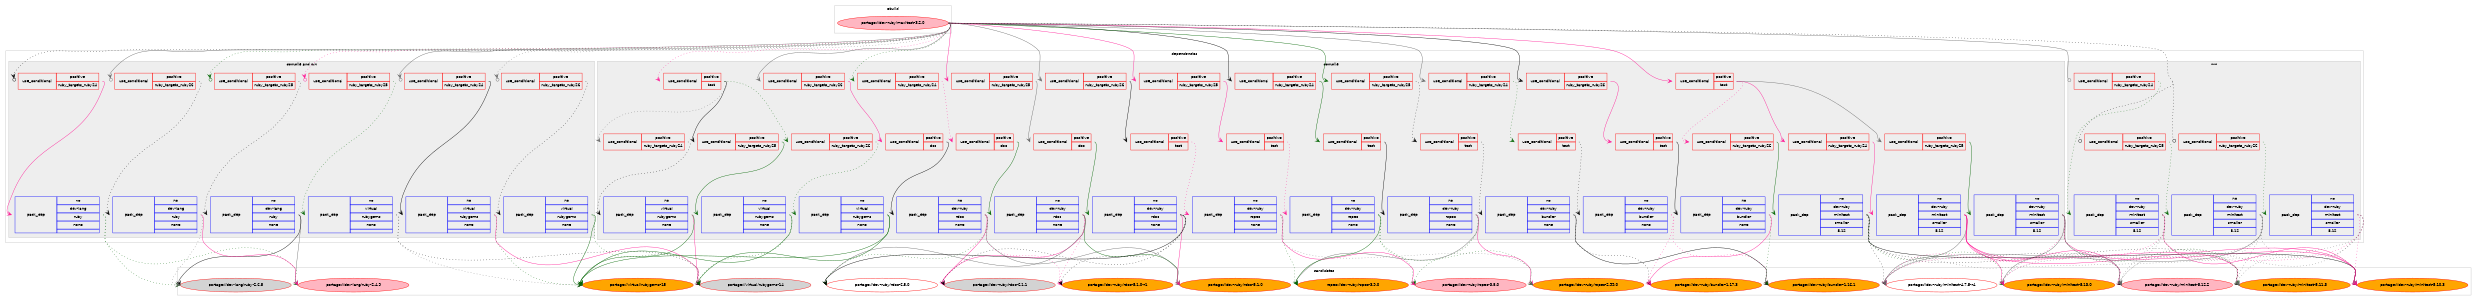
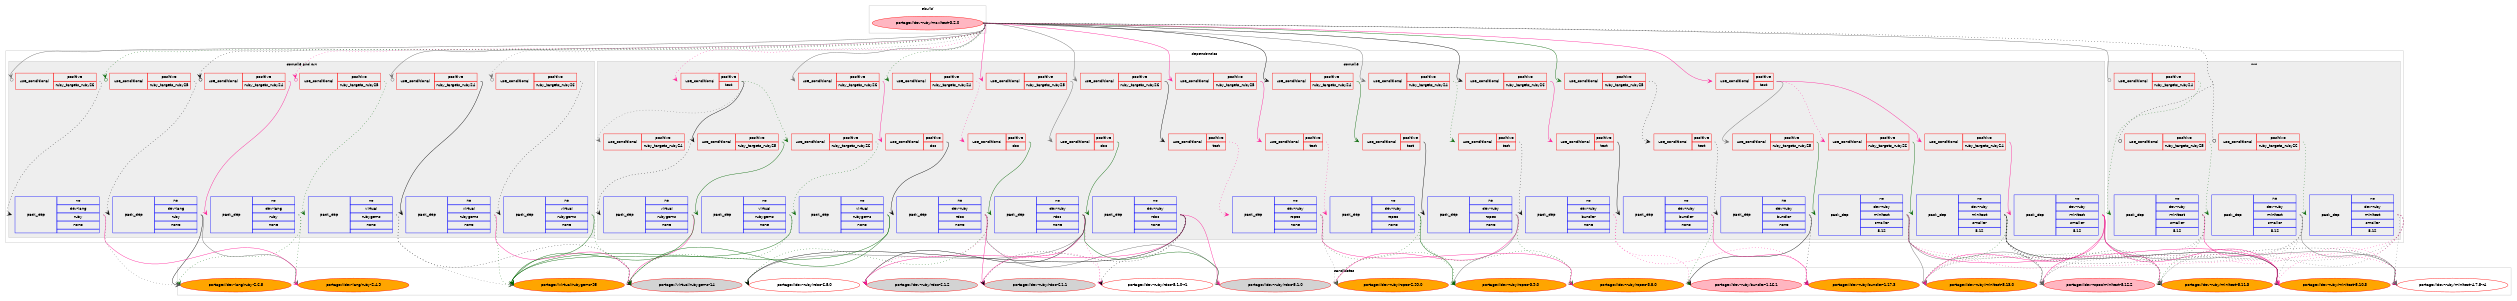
(236, 285) -> (236, 285)
(354, 285) -> (354, 285)
(638, 285) -> (569, 285)
none -> (922, 285)
(1118, 285) -> (1158, 285)
(1235, 285) -> (1275, 285)
(1353, 285) -> (1511, 285)
(1471, 285) -> (1629, 285)
(1824, 285) -> (1746, 285)
(2177, 285) -> (2099, 285)
